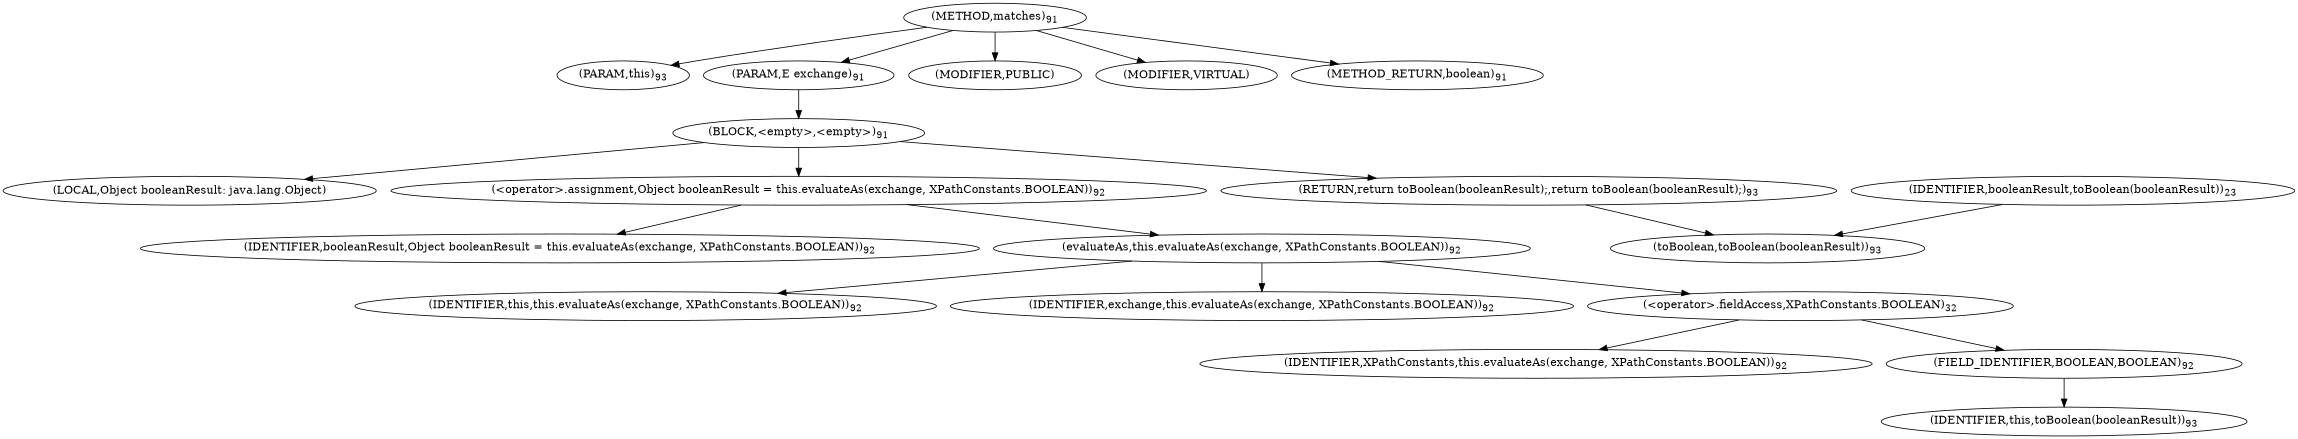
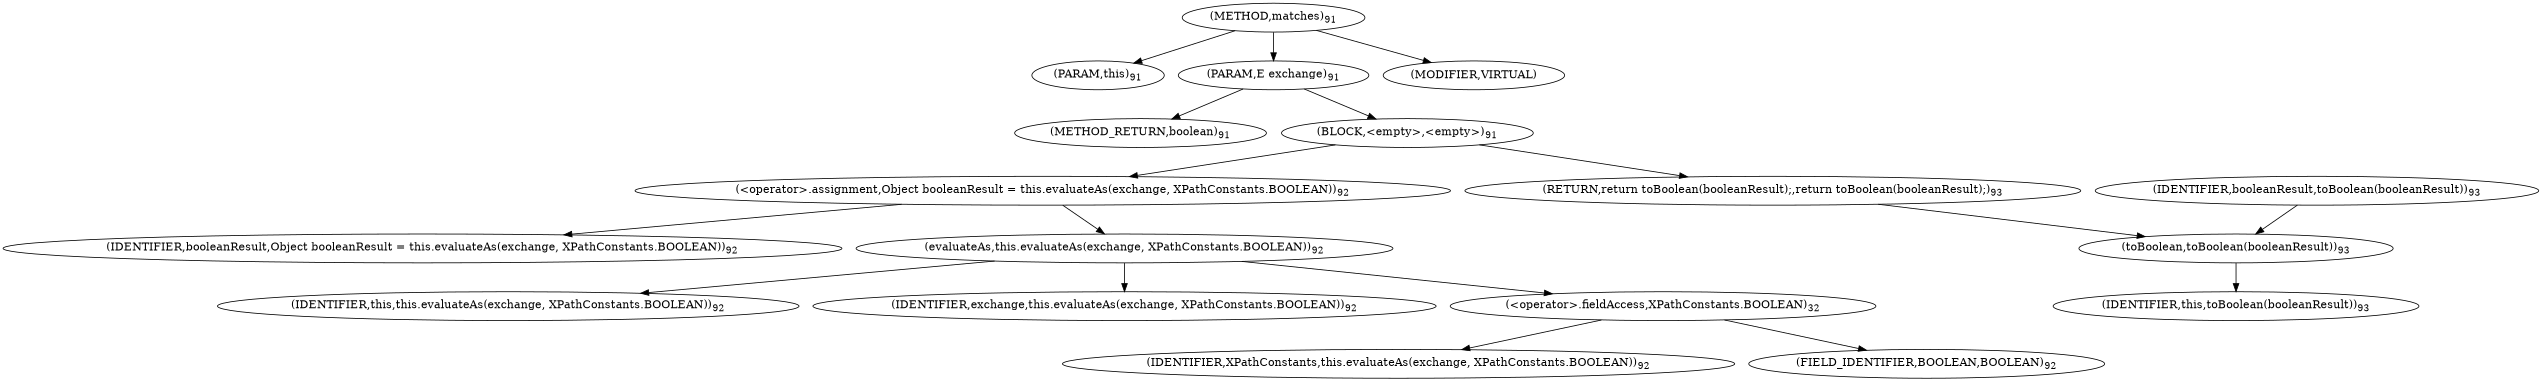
(1196, 45) -> (1211, 102)
(661, 74) -> (1136, 74)
(995, 75) -> none
(2231, 190) -> (2475, 190)
(190, 191) -> none
(2064, 389) -> (2236, 273)
